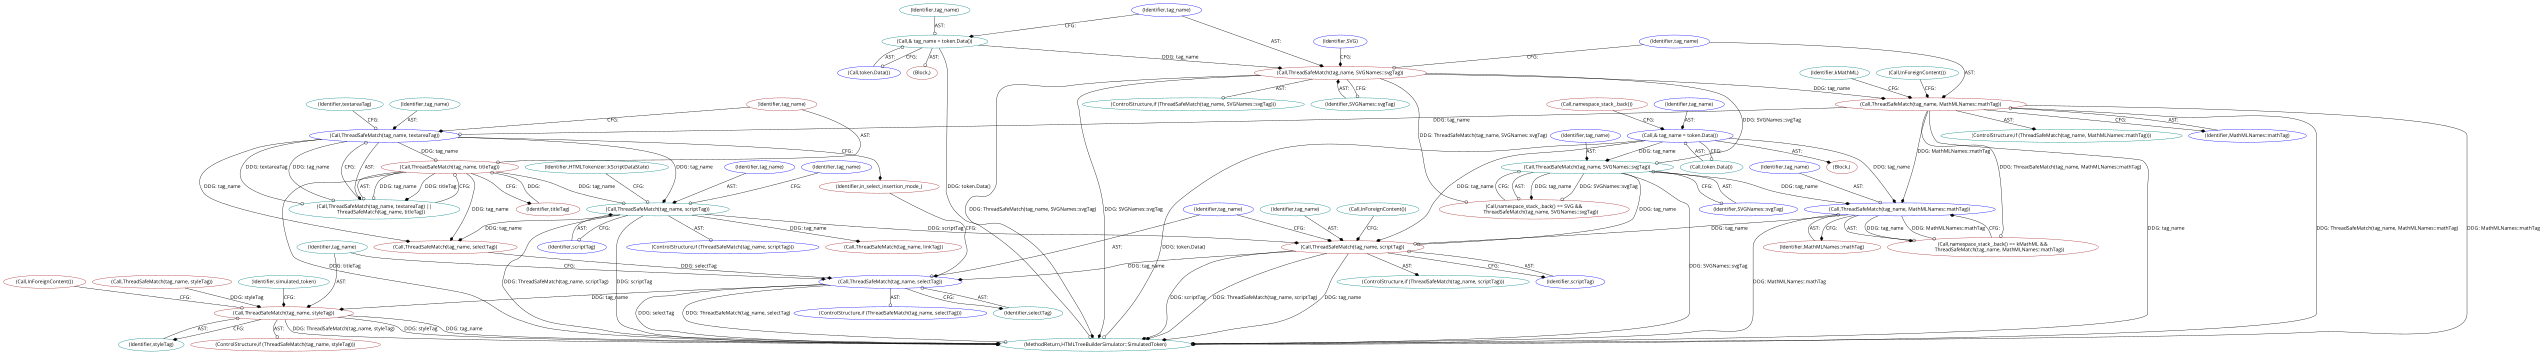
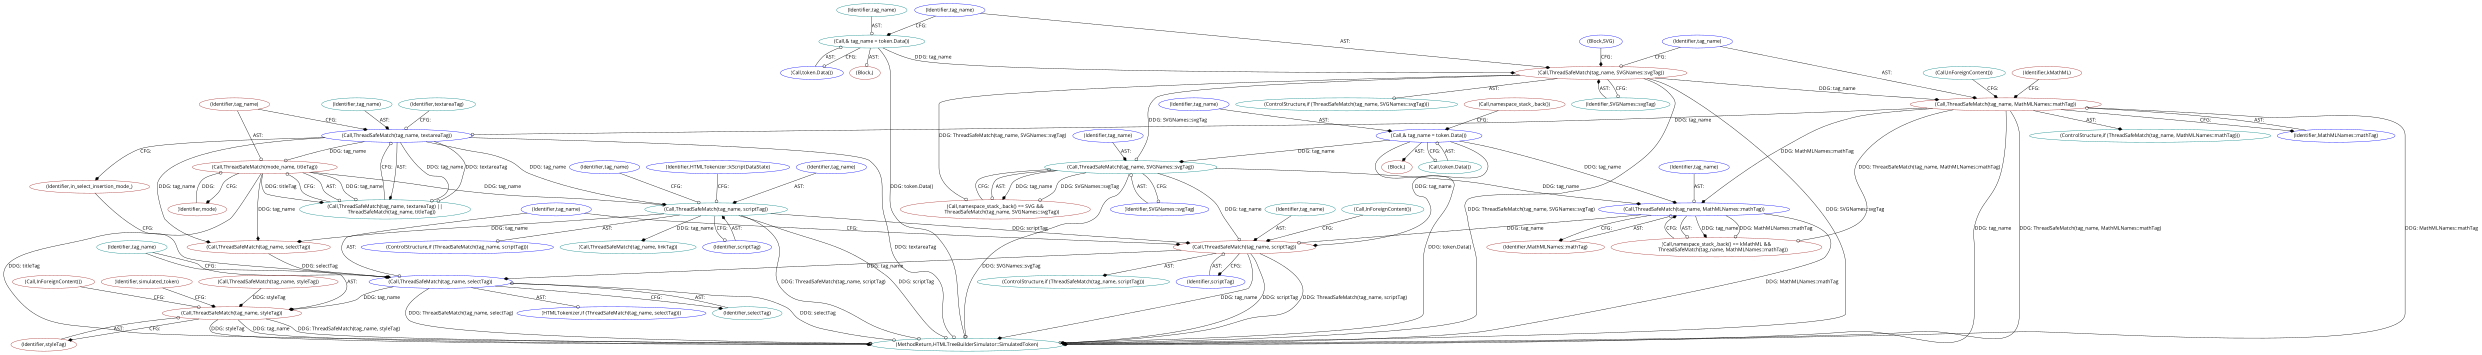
(1340, 42) -> (1601, 42)
(1835, 73) -> (2047, 73)
none -> (778, 149)
(450, 167) -> (265, 167)
(597, 167) -> (718, 167)
(548, 209) -> (197, 209)
(894, 247) -> (628, 247)
(284, 282) -> (147, 282)
(890, 313) -> (611, 313)
(151, 345) -> (44, 345)
(286, 345) -> none
